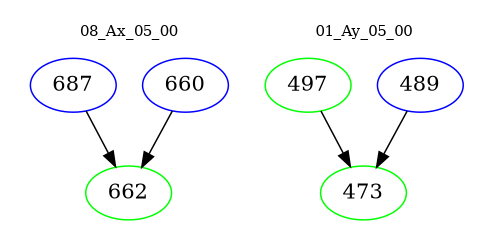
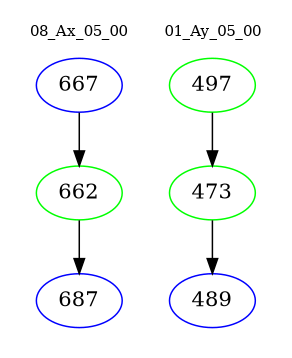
(185, 85) -> (79, 85)
(97, 132) -> (79, 239)
(396, 132) -> (212, 239)
